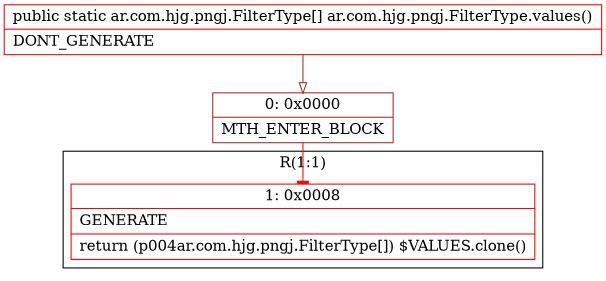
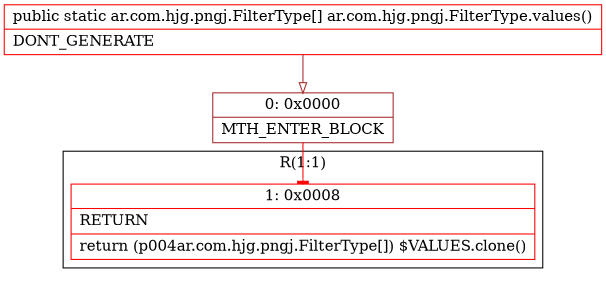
(124, 221) -> (114, 221)
